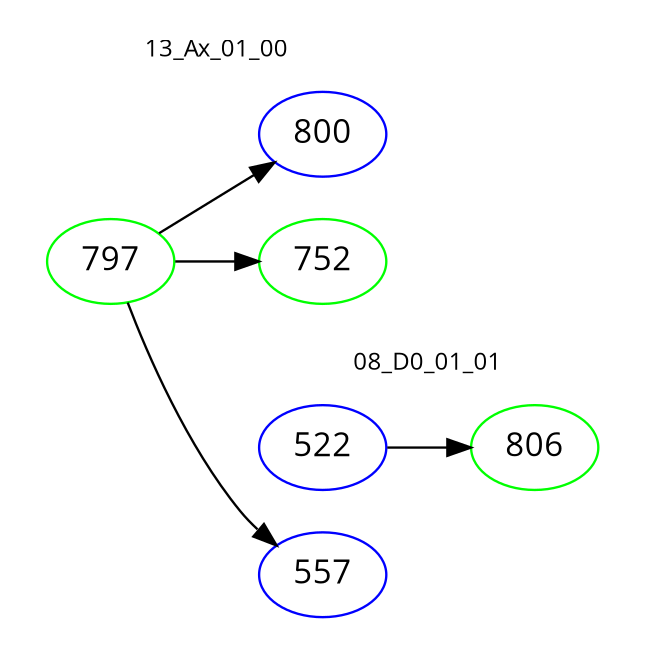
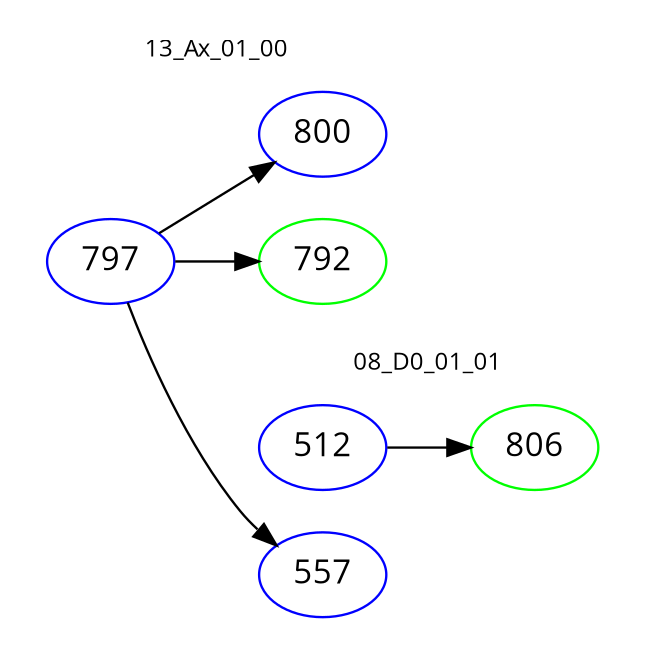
(111, 261) -> (111, 261)
(323, 261) -> (323, 261)
(323, 448) -> (323, 448)
